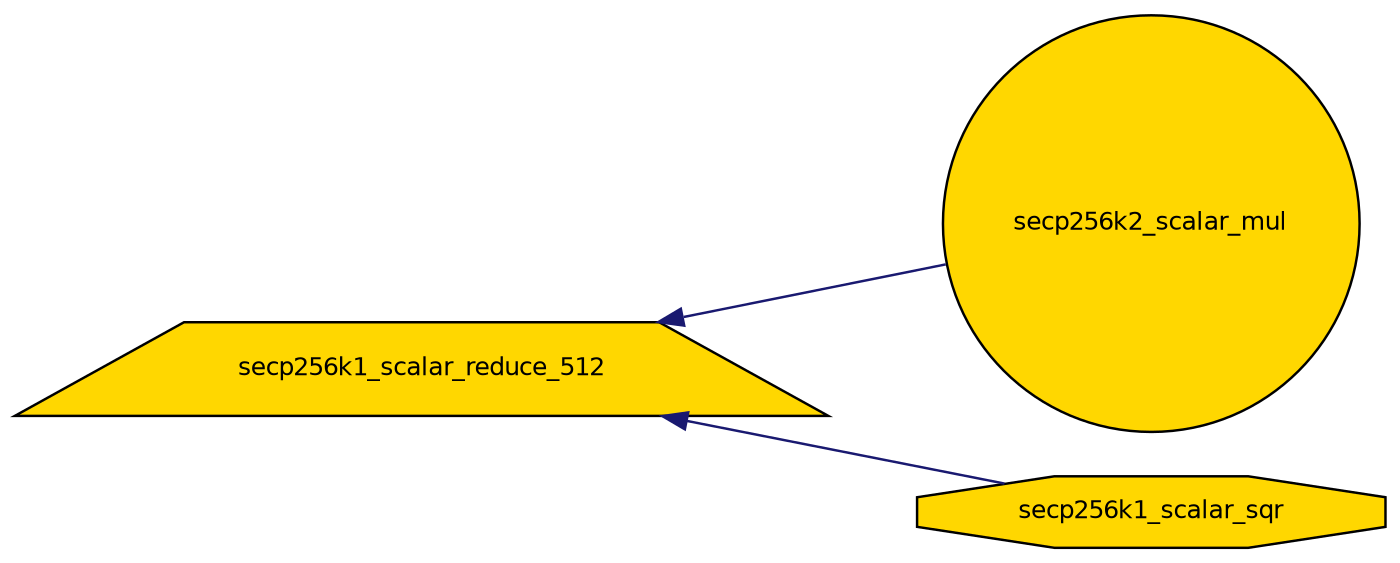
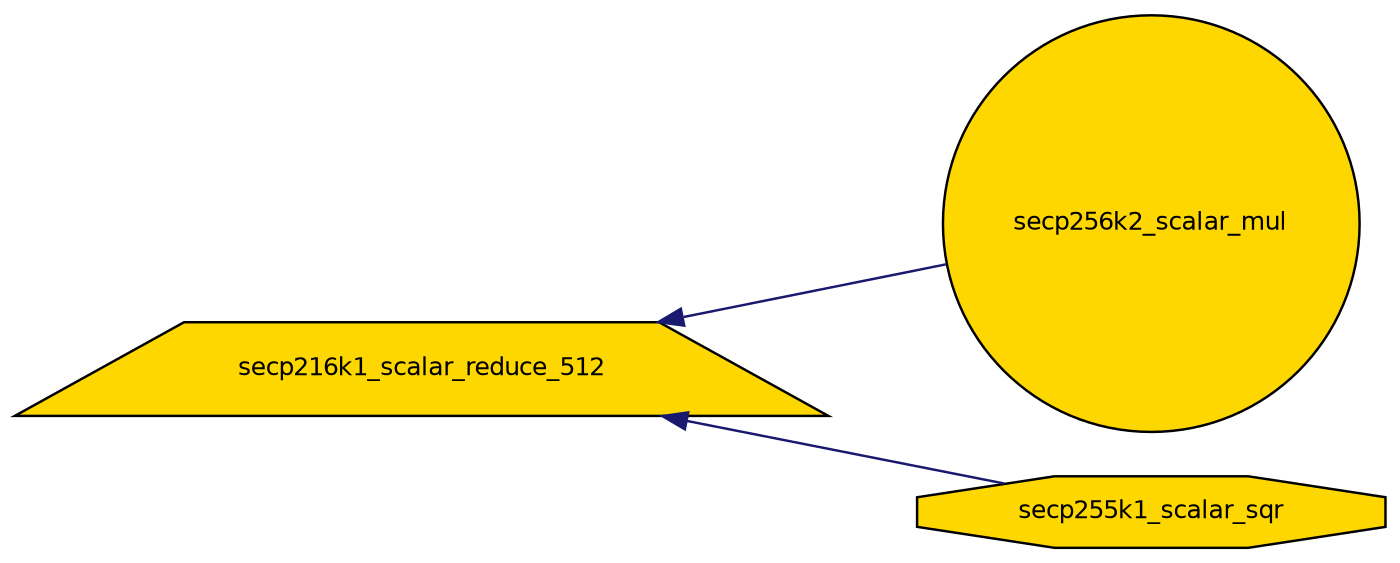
(422, 369) -> (422, 369)
(1151, 512) -> (1151, 512)
